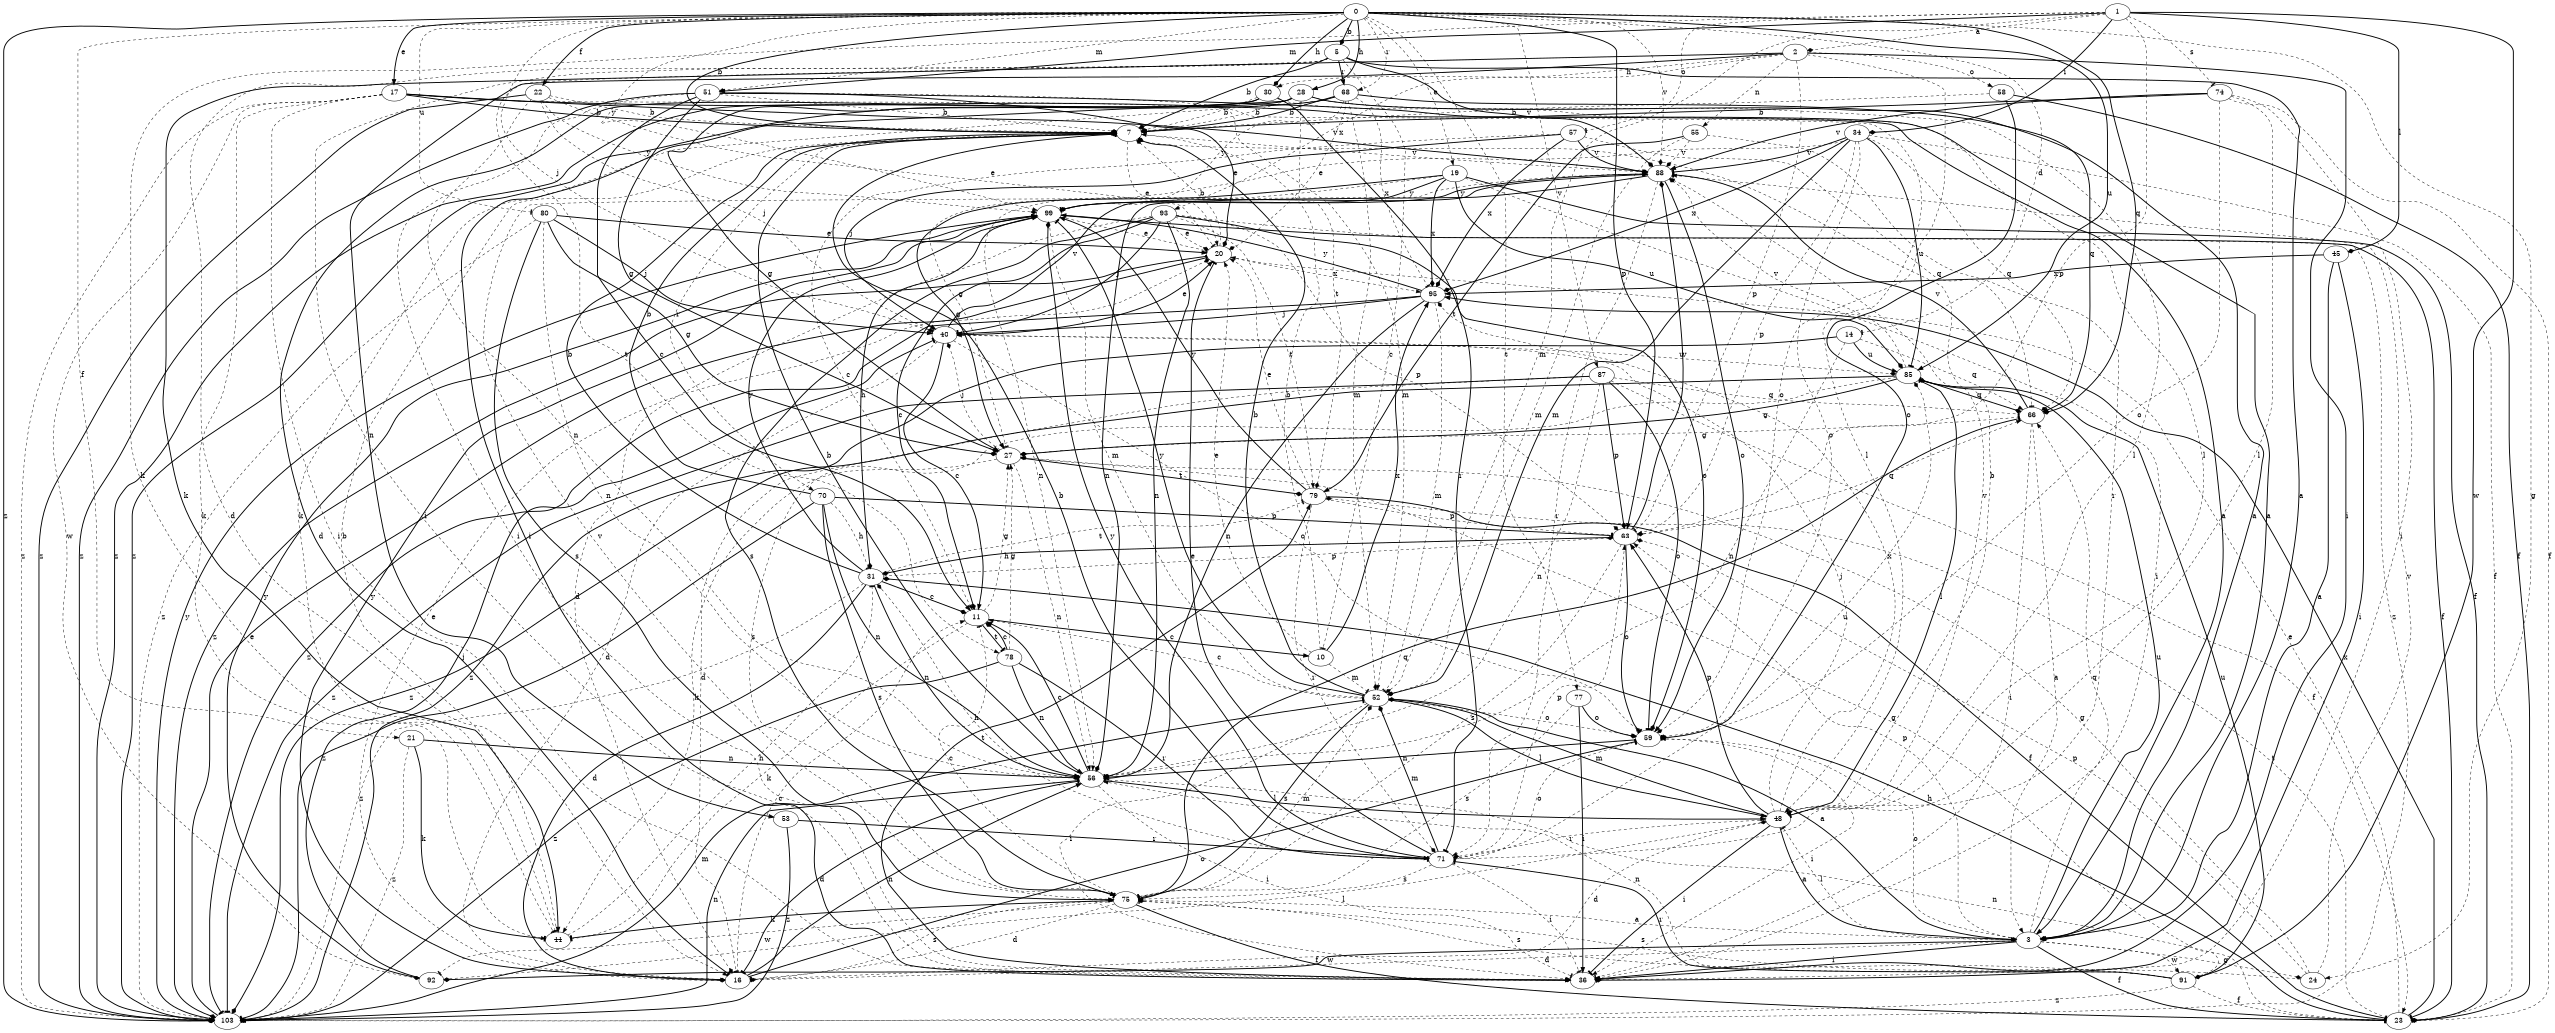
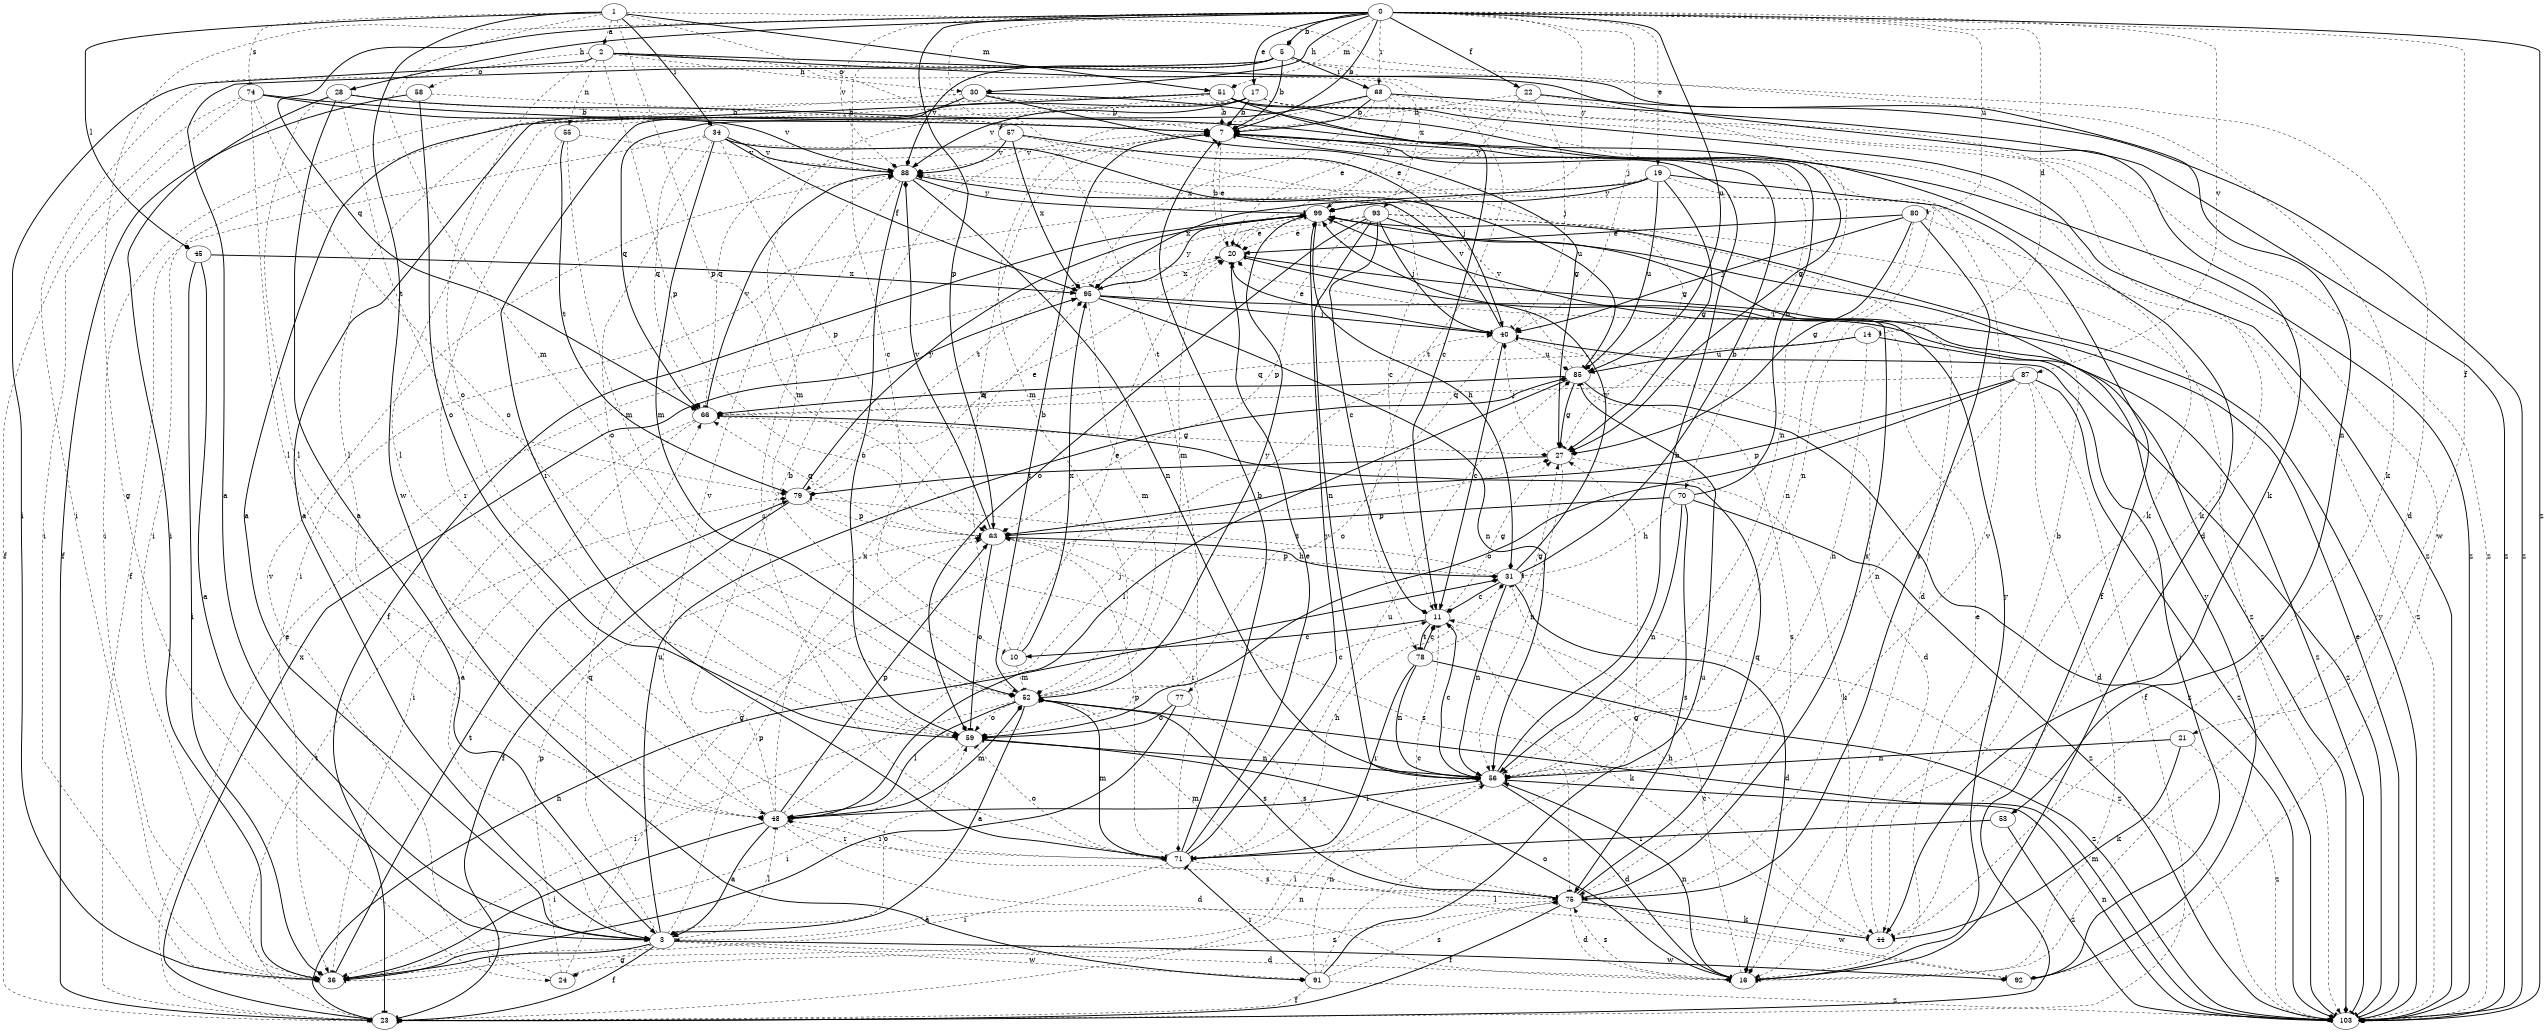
(1083, 114) -> none
(1694, 214) -> (897, 214)
